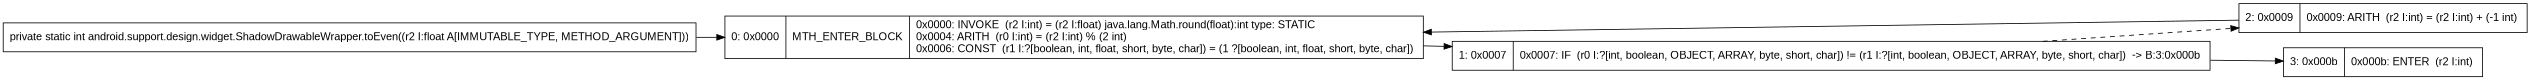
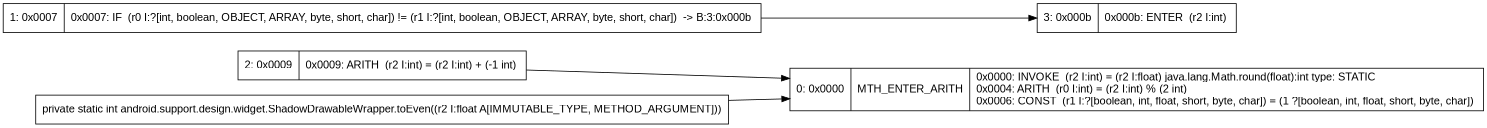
(2137, 35) -> none
(848, 37) -> (910, 89)
(1434, 46) -> none
